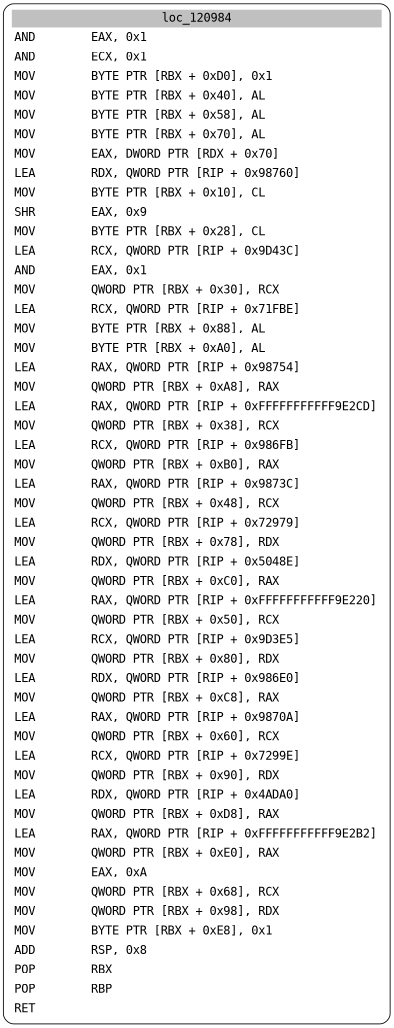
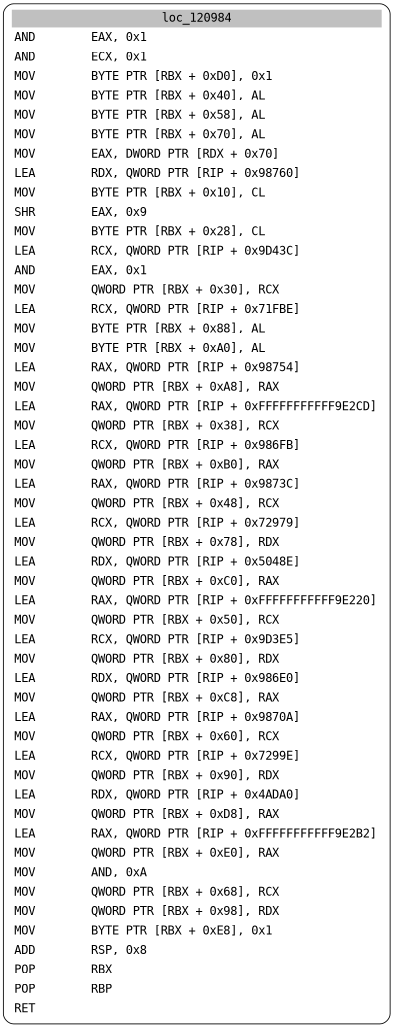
(81, 873) -> (81, 873)
